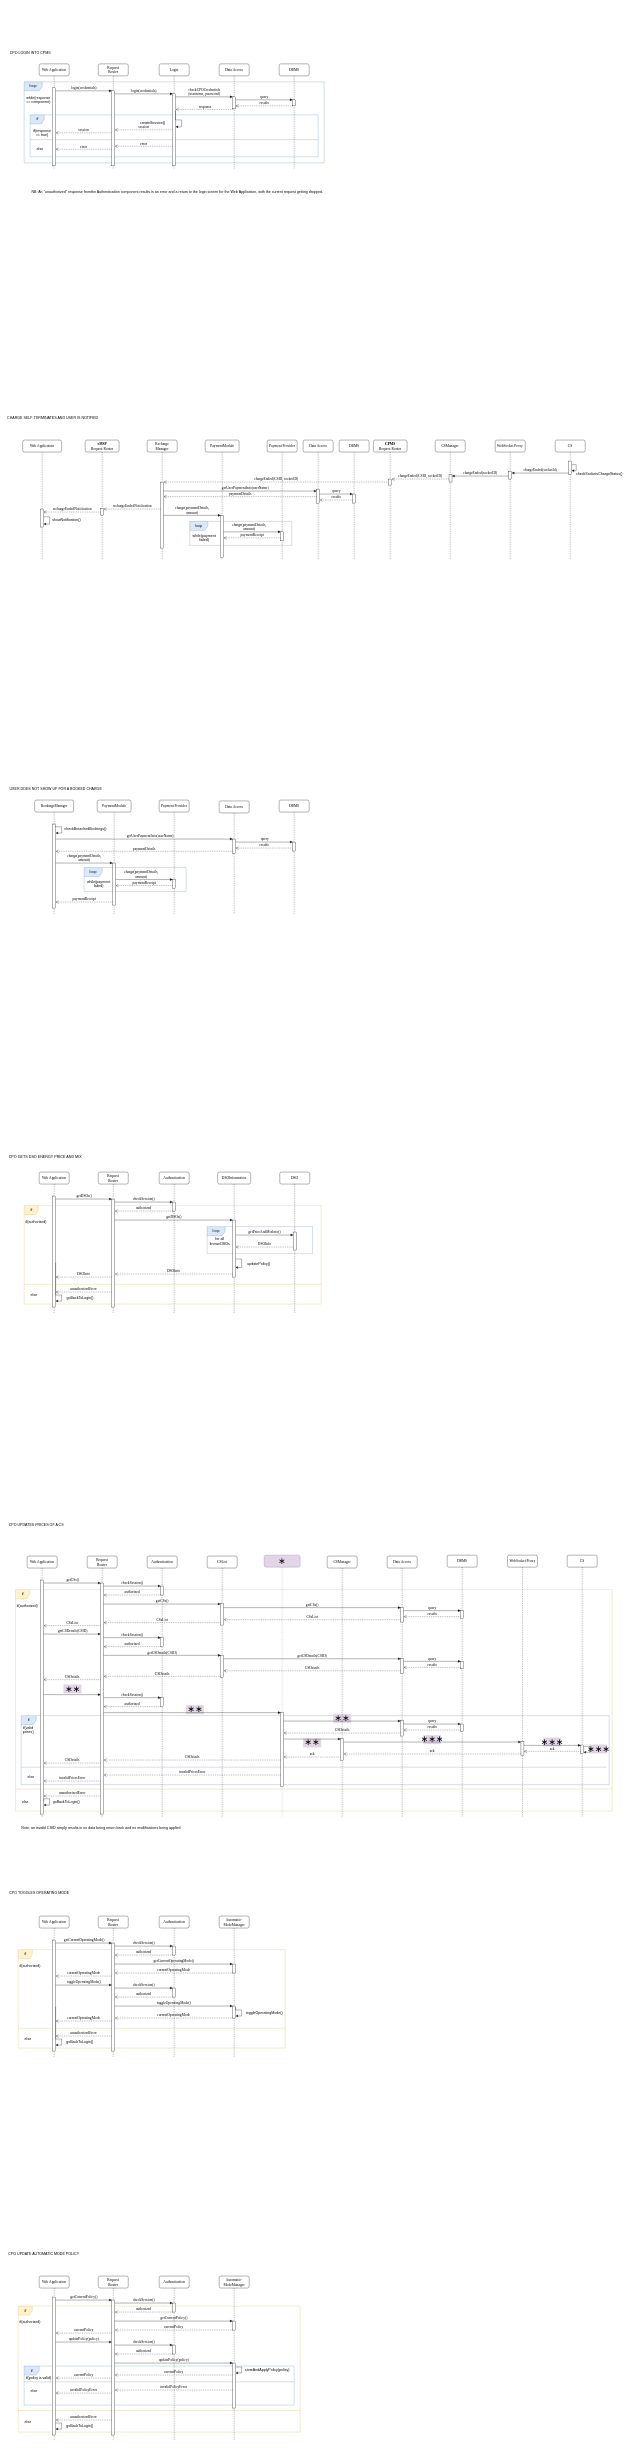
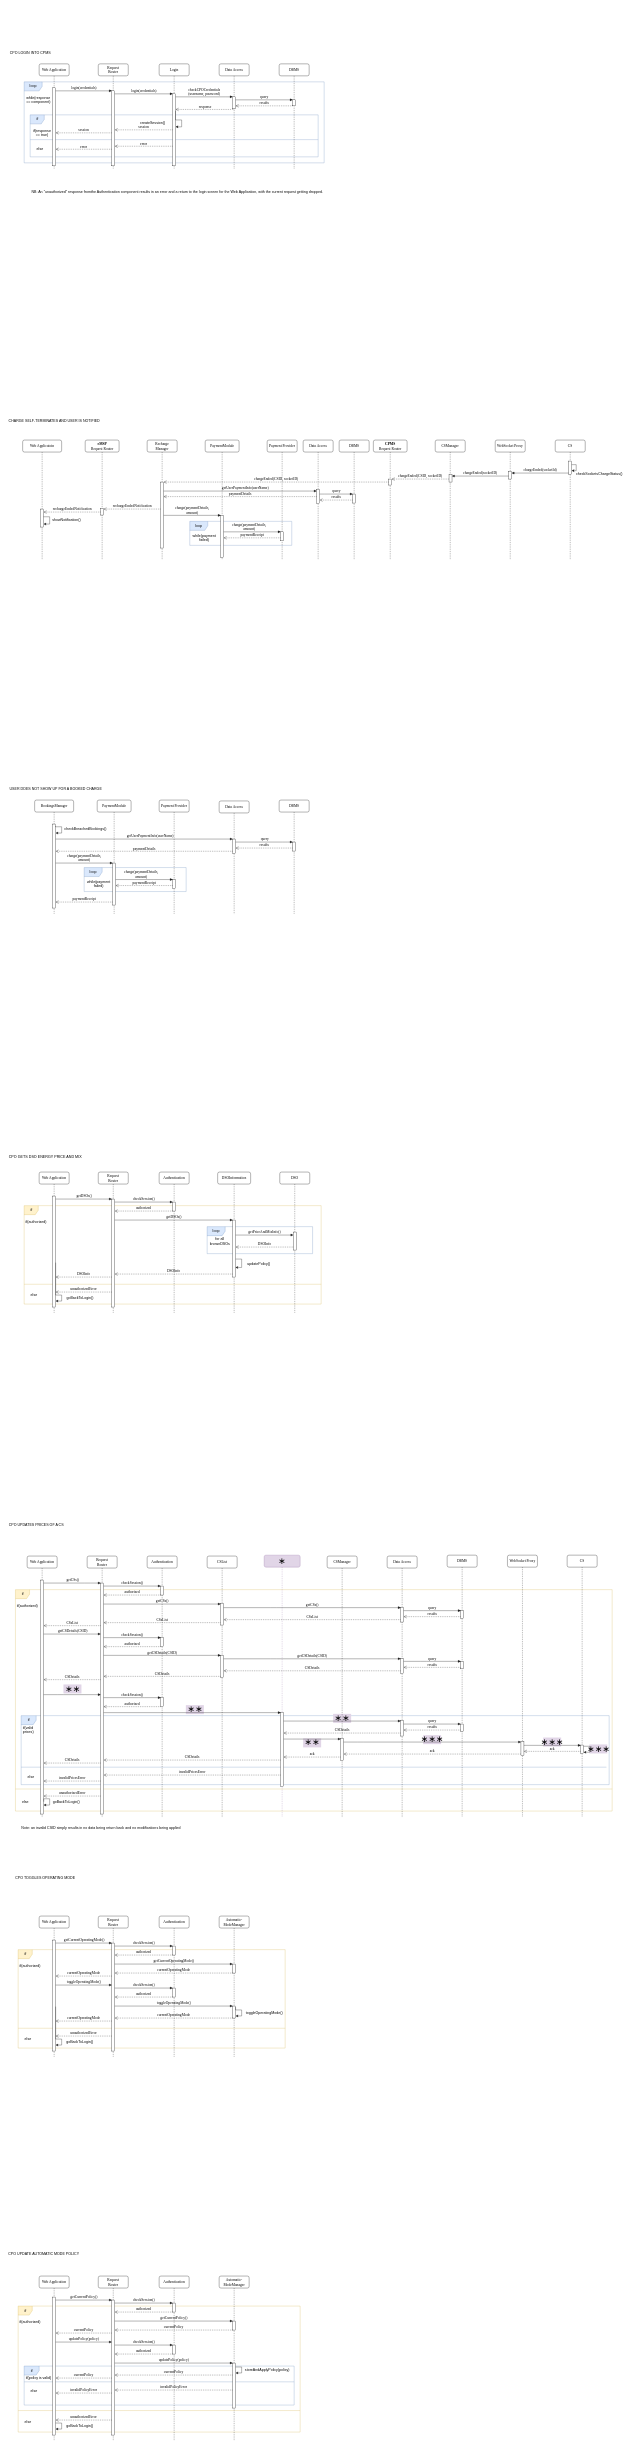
(53, 418) -> (54, 421)
(39, 1893) -> (45, 1878)
